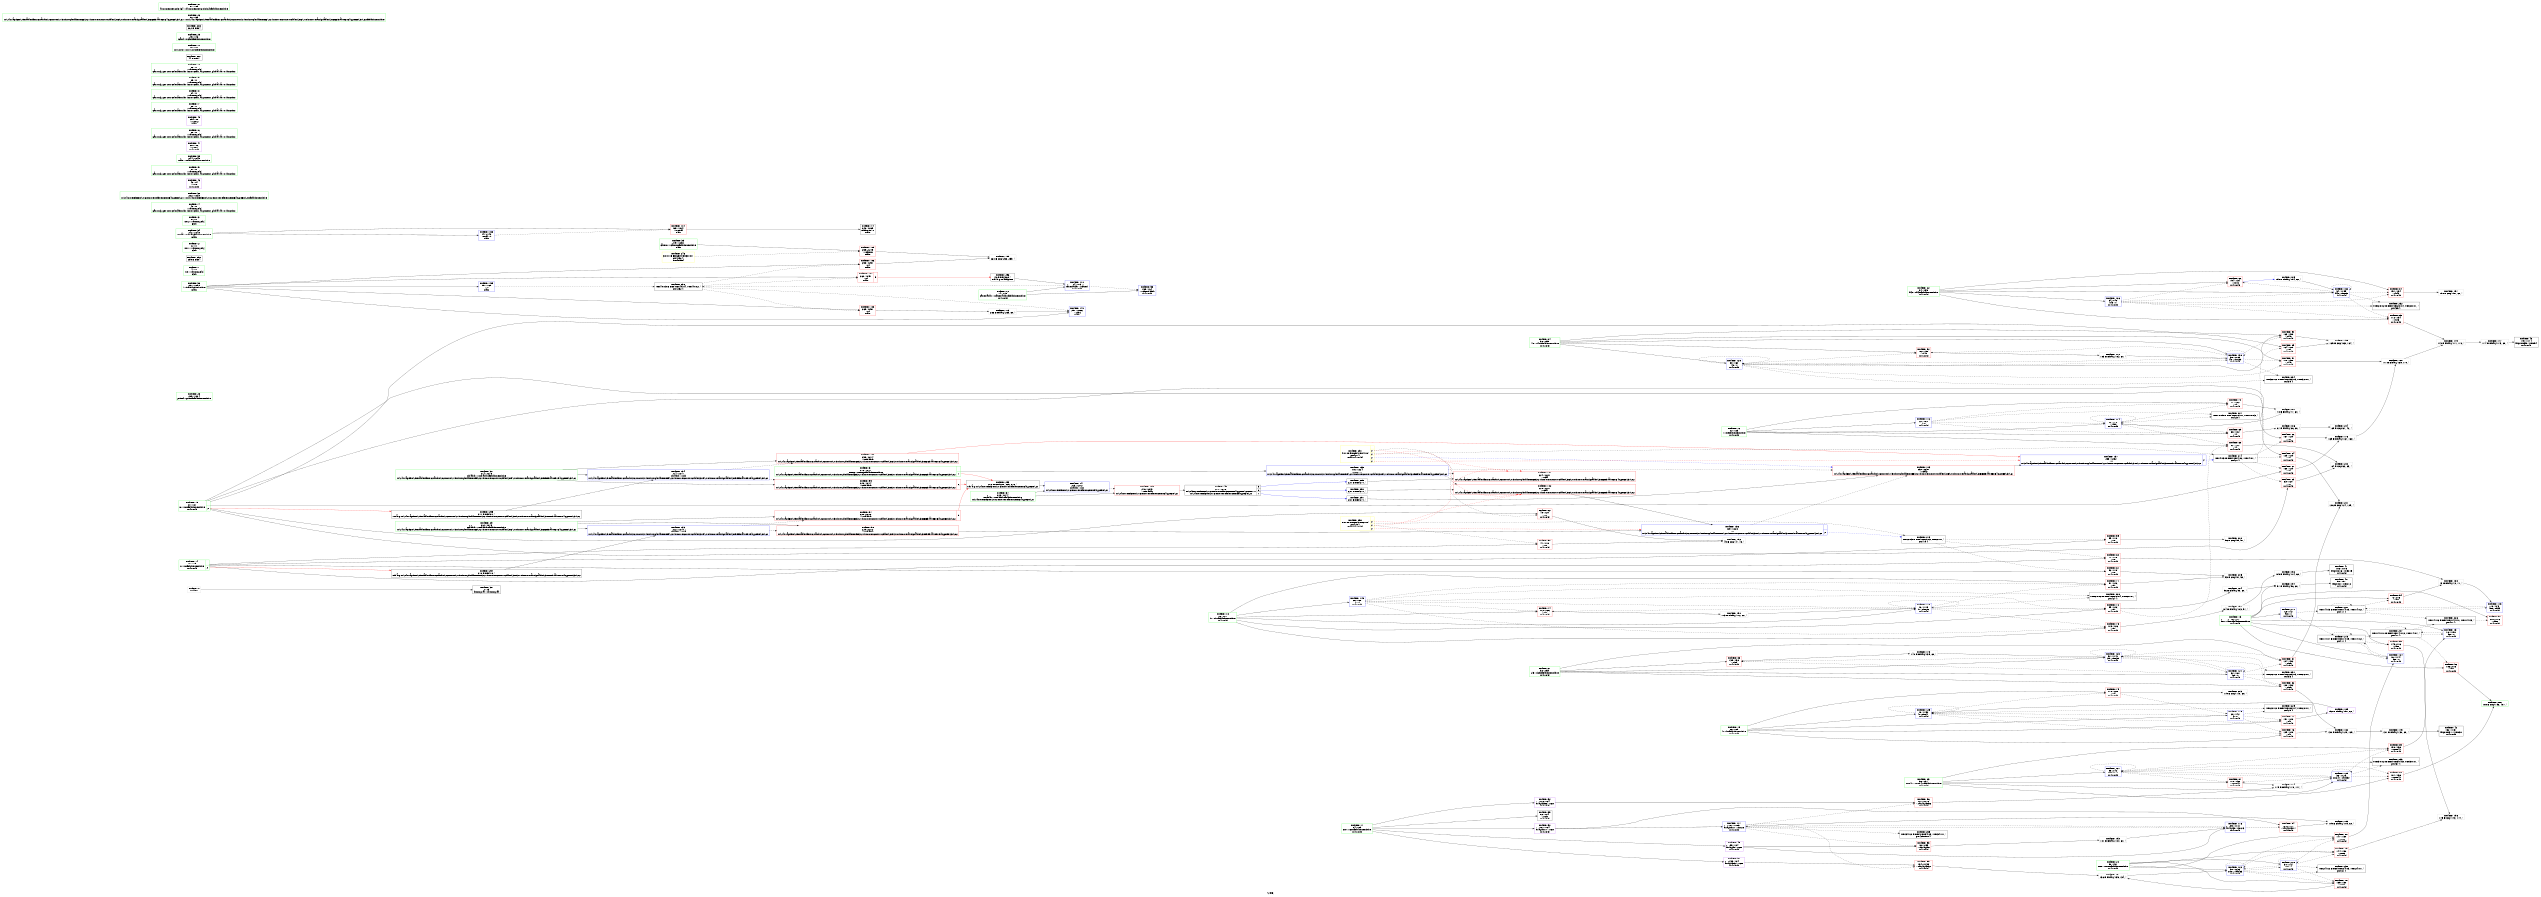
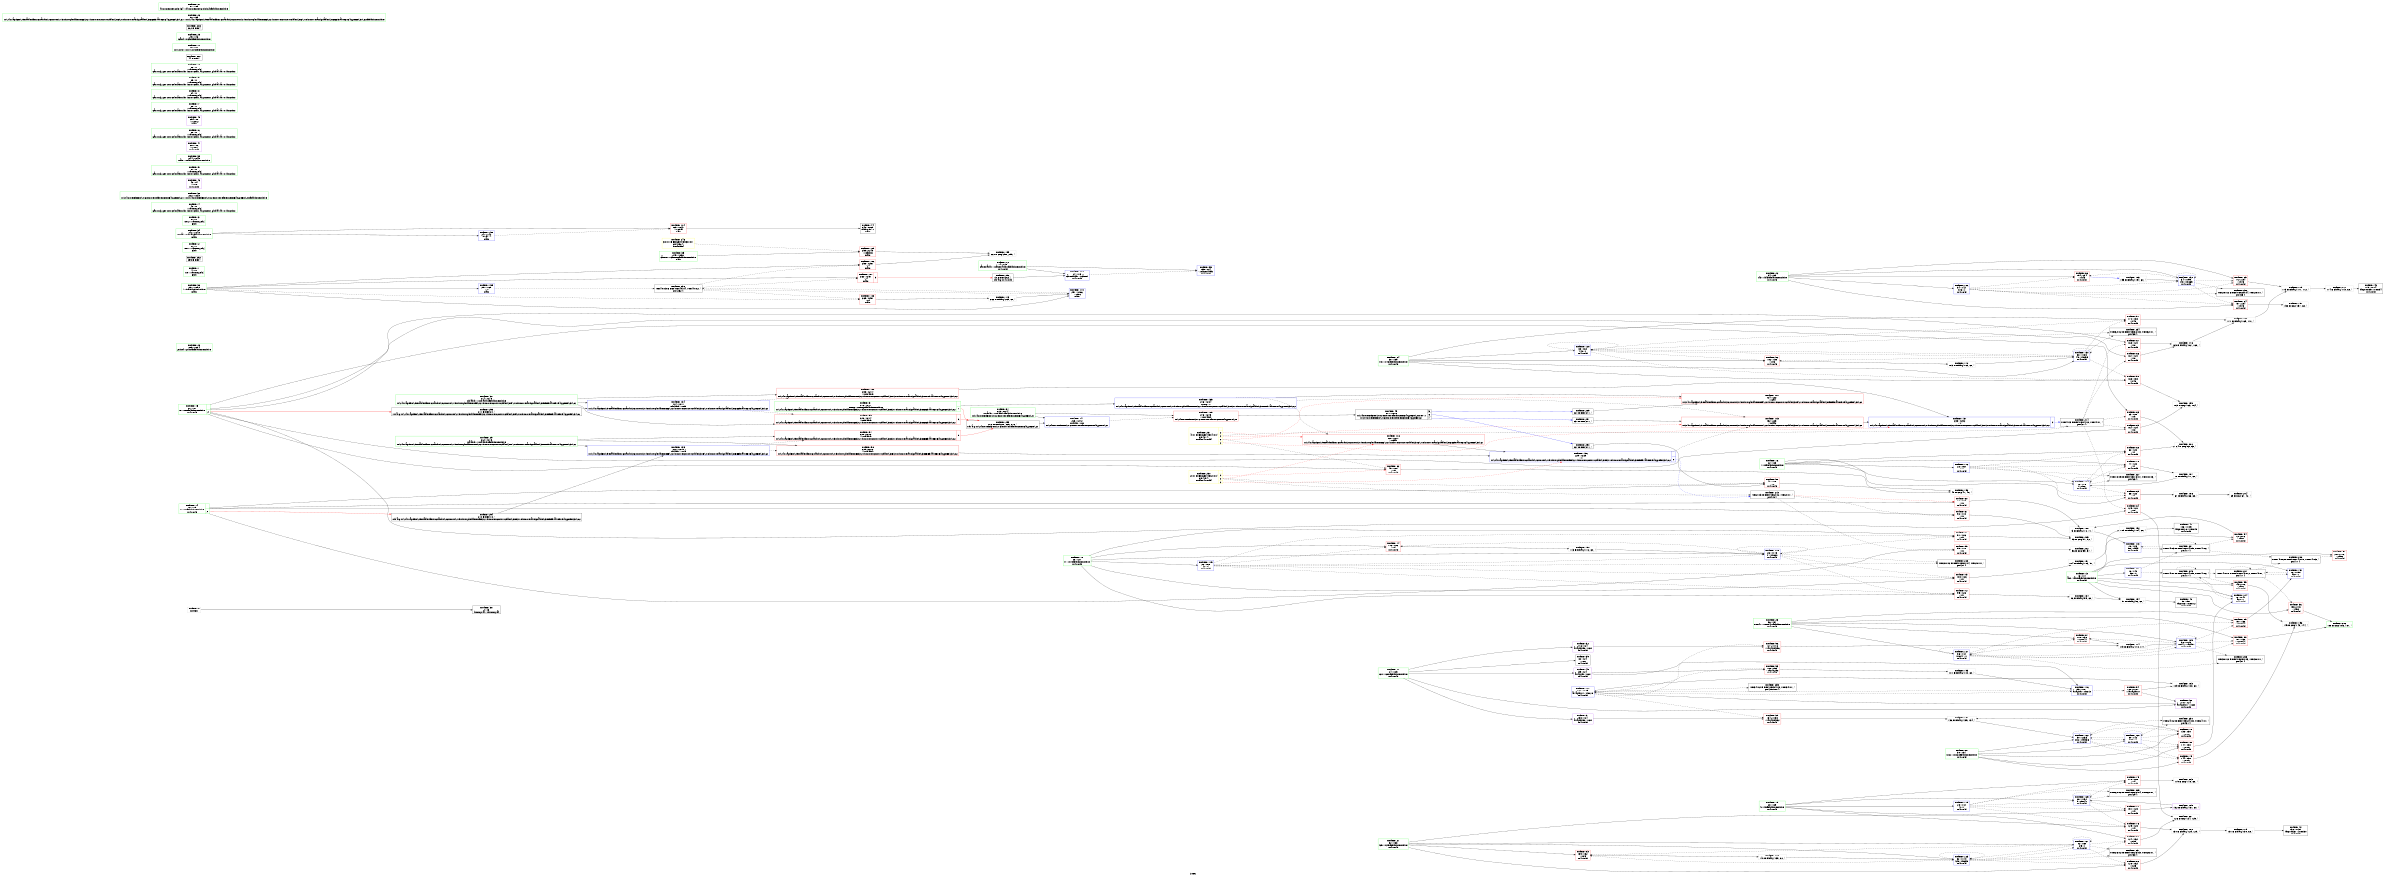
(1003, 279) -> (1003, 280)
(884, 286) -> (886, 290)
(532, 299) -> (532, 297)
(2050, 365) -> (1857, 376)
(1463, 443) -> (1455, 387)
(1580, 460) -> (1451, 427)
(1410, 490) -> (1679, 457)
(1451, 498) -> (1304, 474)
(2025, 550) -> (1873, 499)
(2210, 564) -> (2047, 459)
(2168, 703) -> (2047, 791)
(1916, 812) -> (2157, 697)
